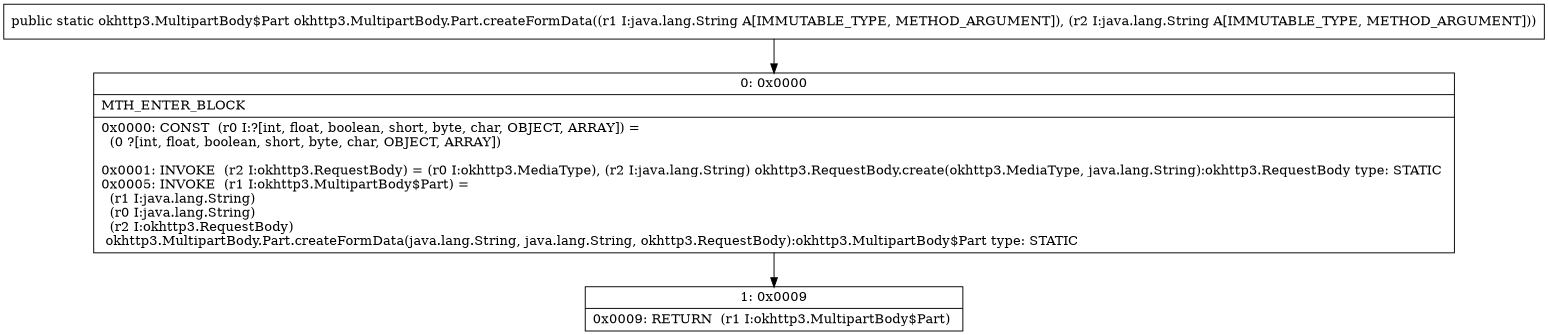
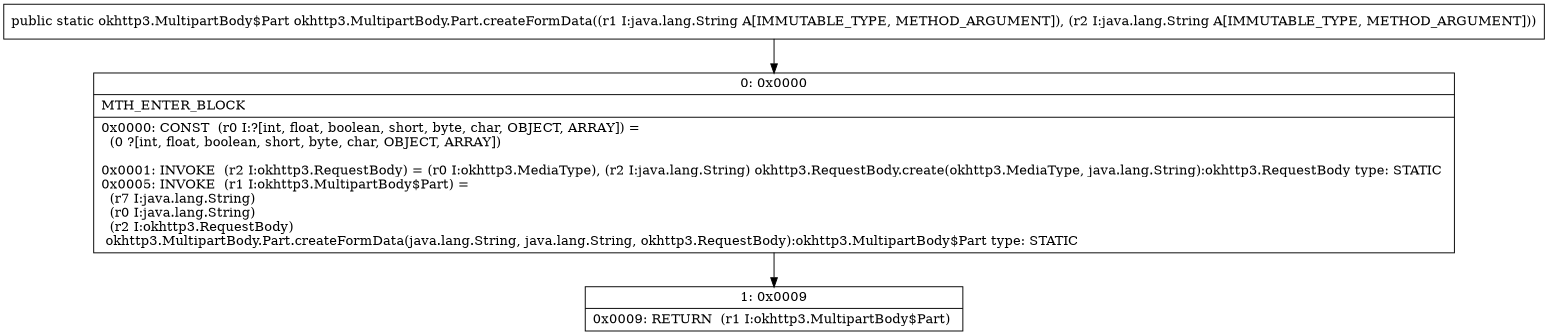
(178, 199) -> (178, 199)
